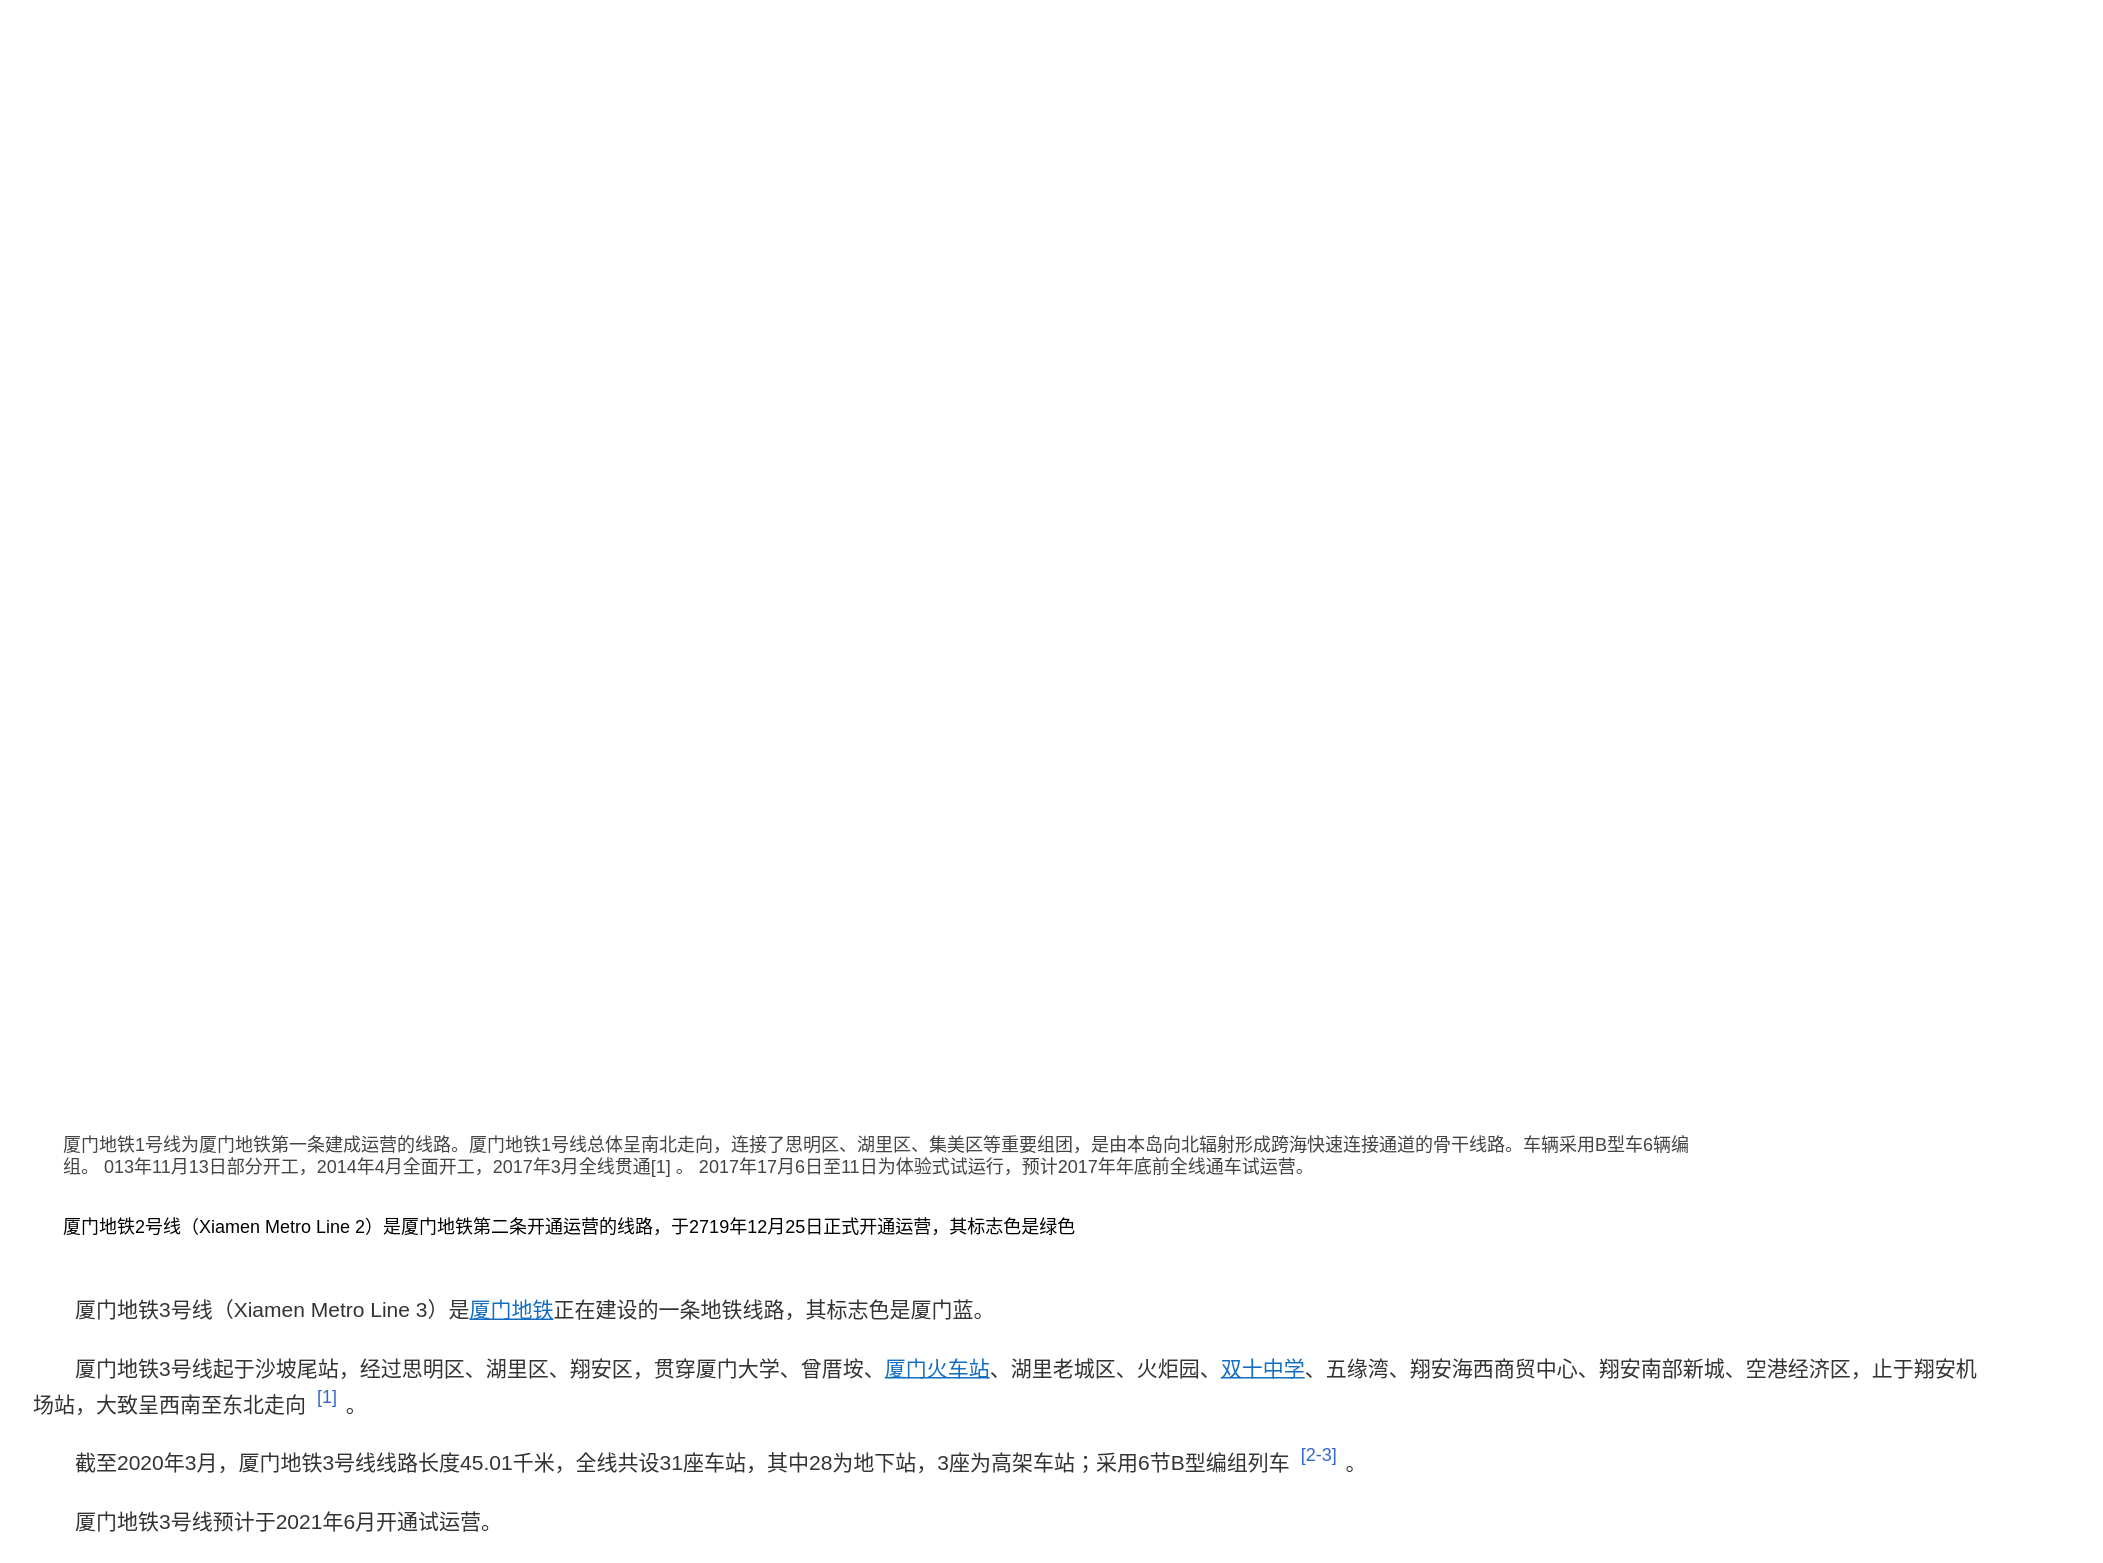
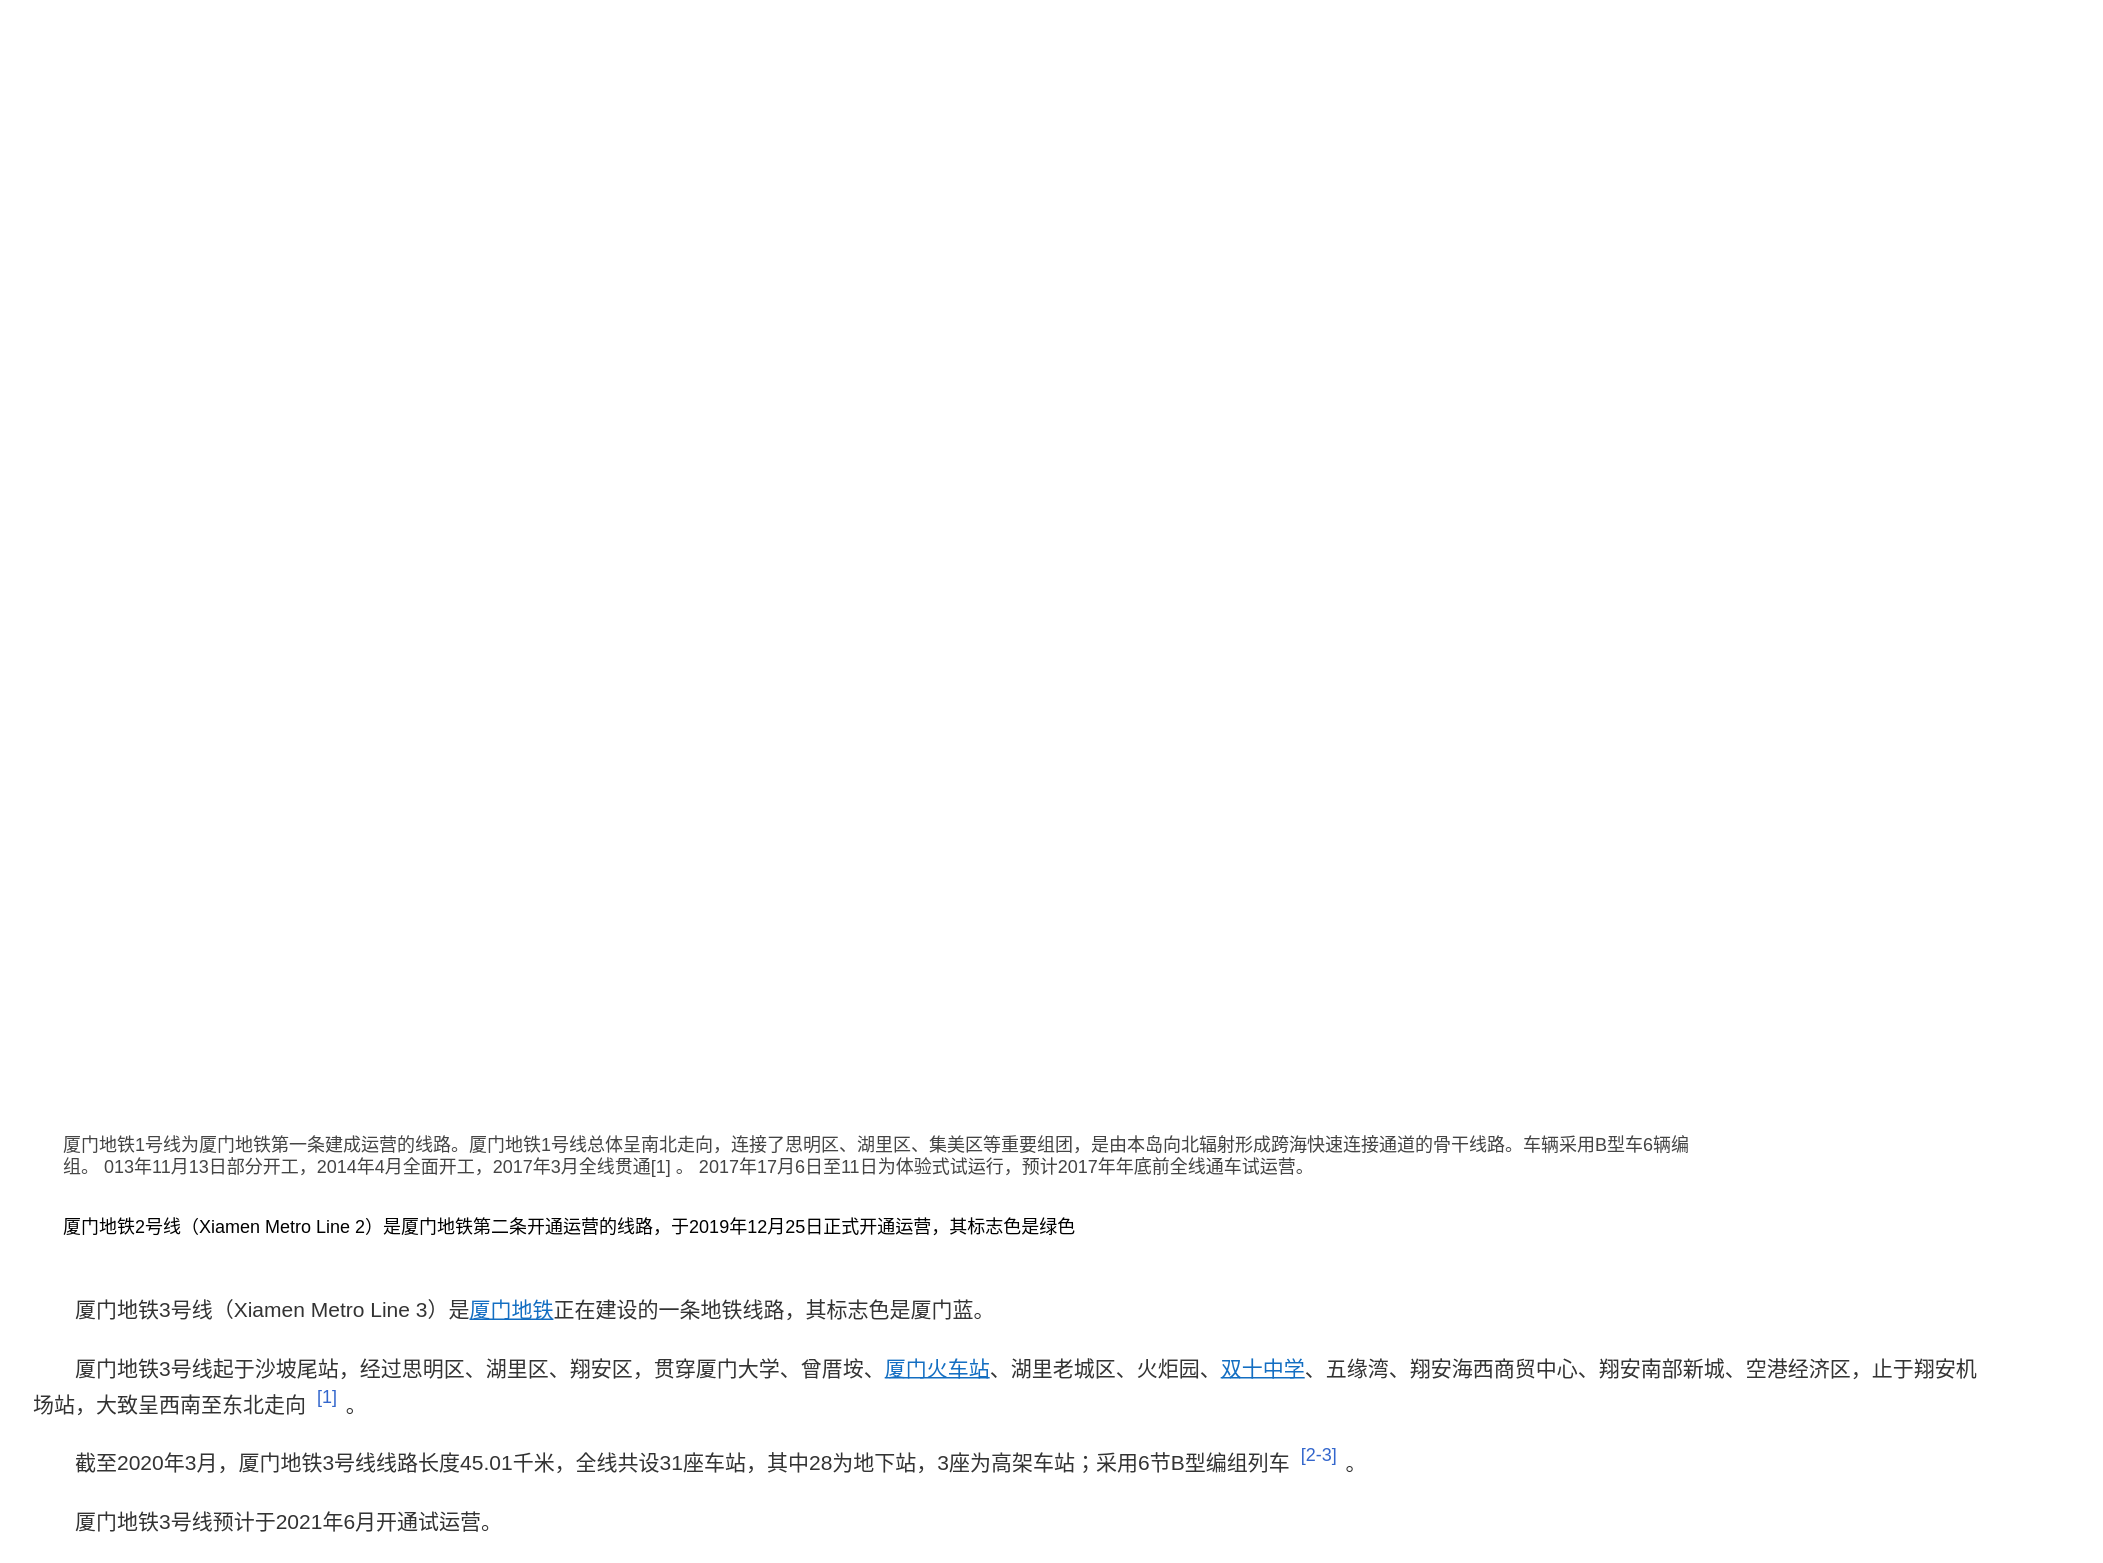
(571, 1216) -> (571, 1216)
